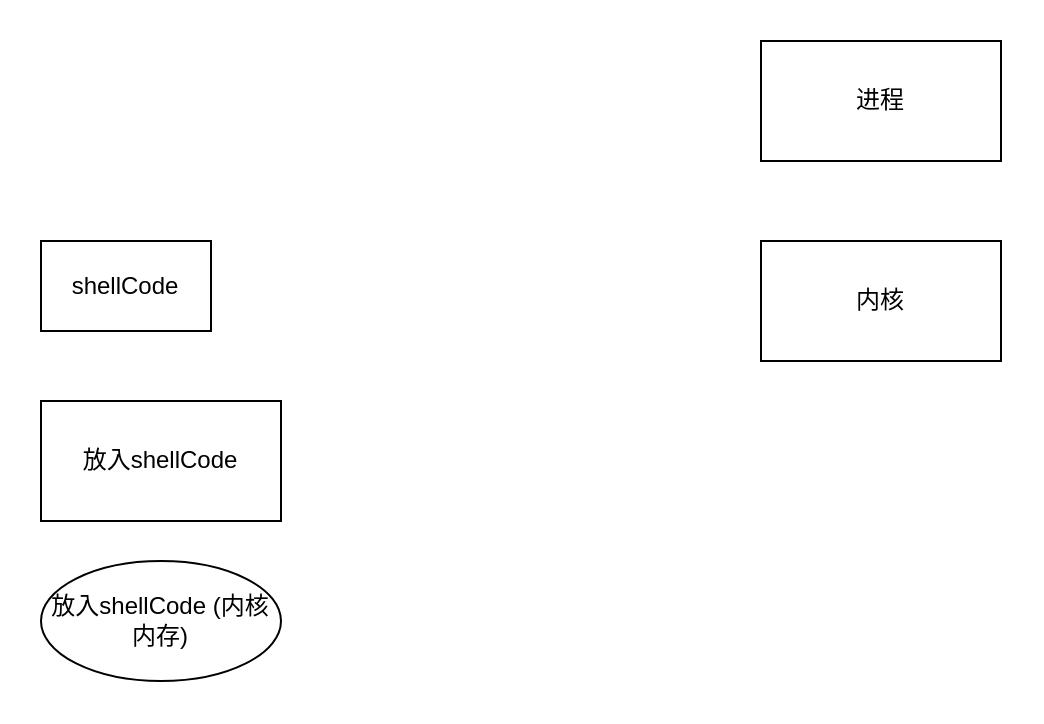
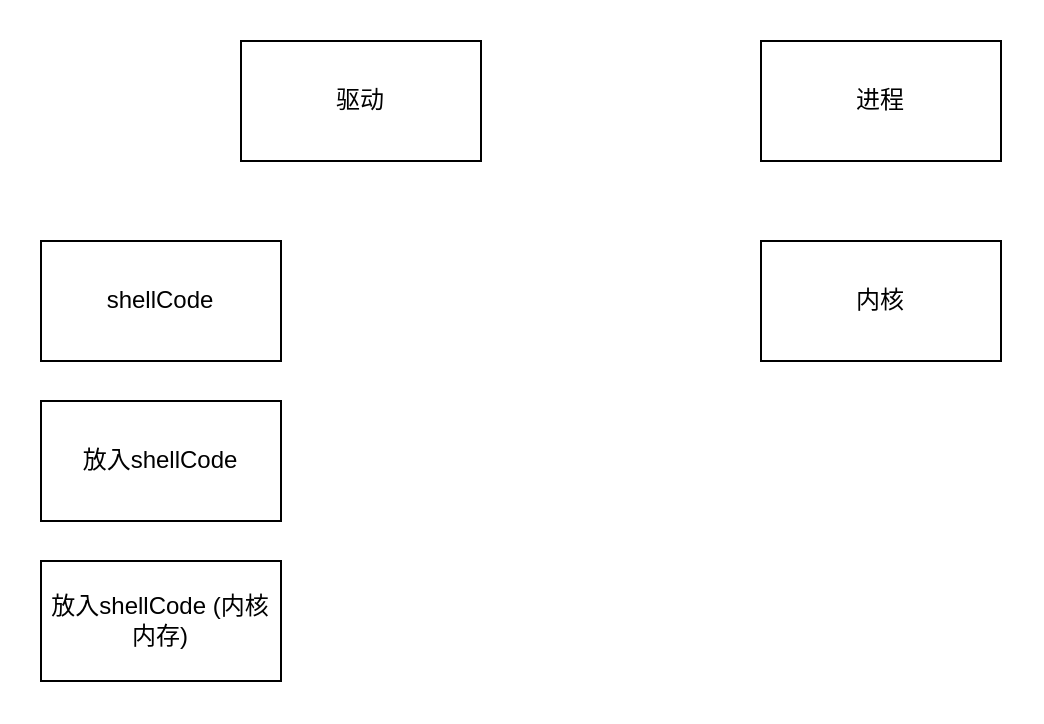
none -> (361, 101)
(126, 286) -> (161, 301)
(161, 621) -> (161, 621)
